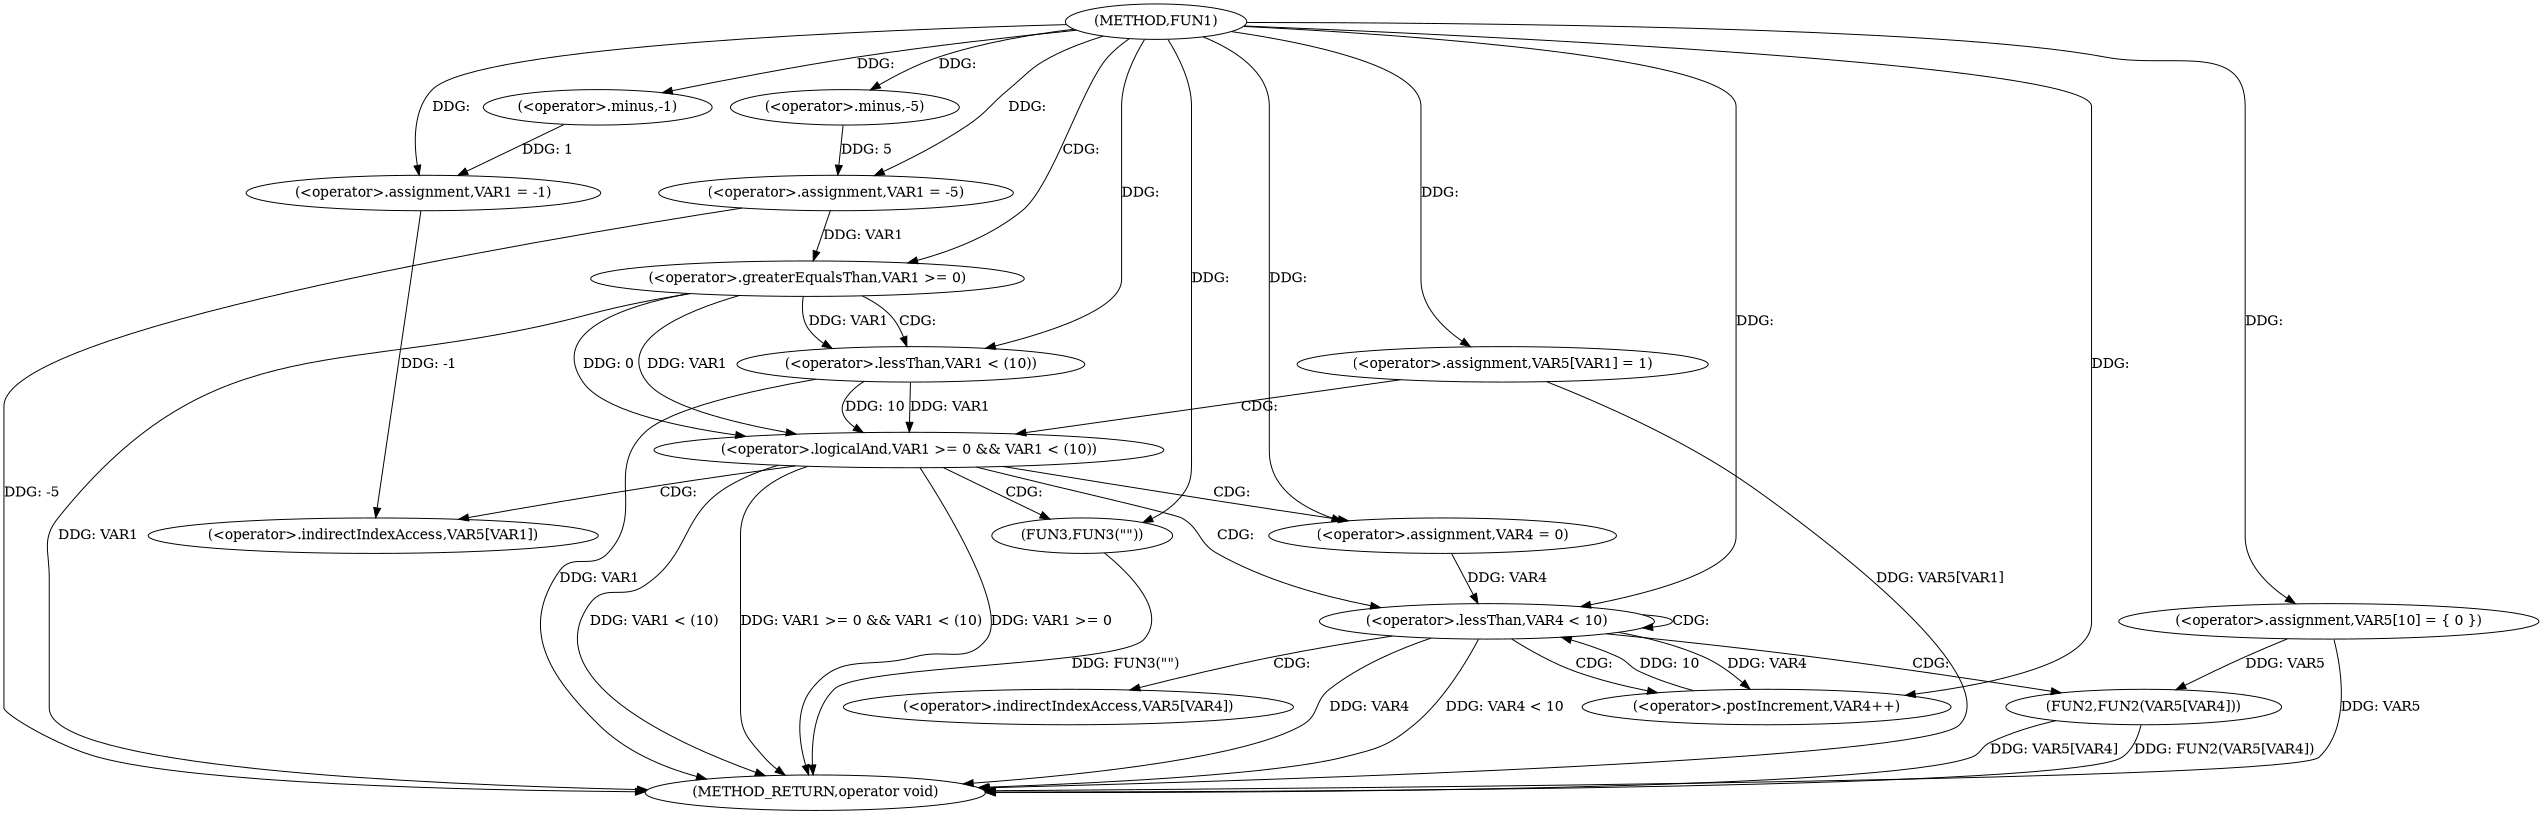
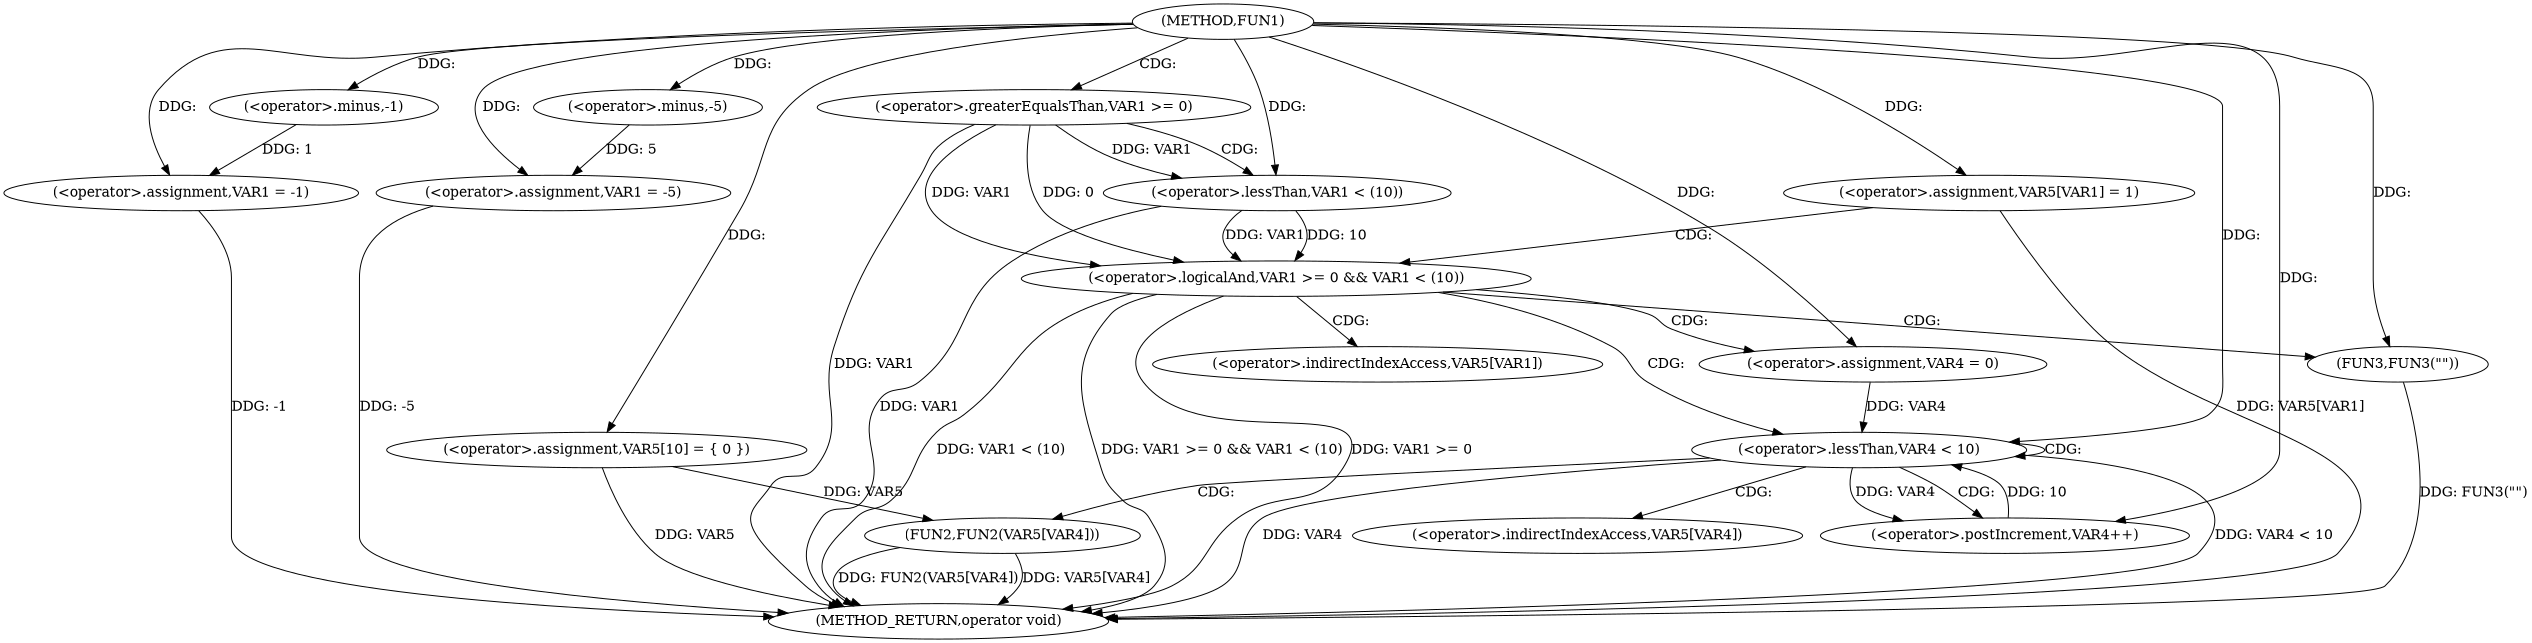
(823, 231) -> none
(399, 359) -> (325, 579)
